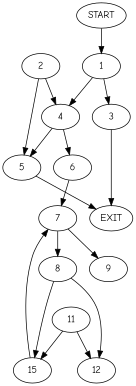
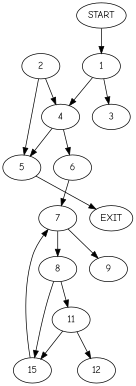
(111, 164) -> none
(97, 310) -> (63, 291)
